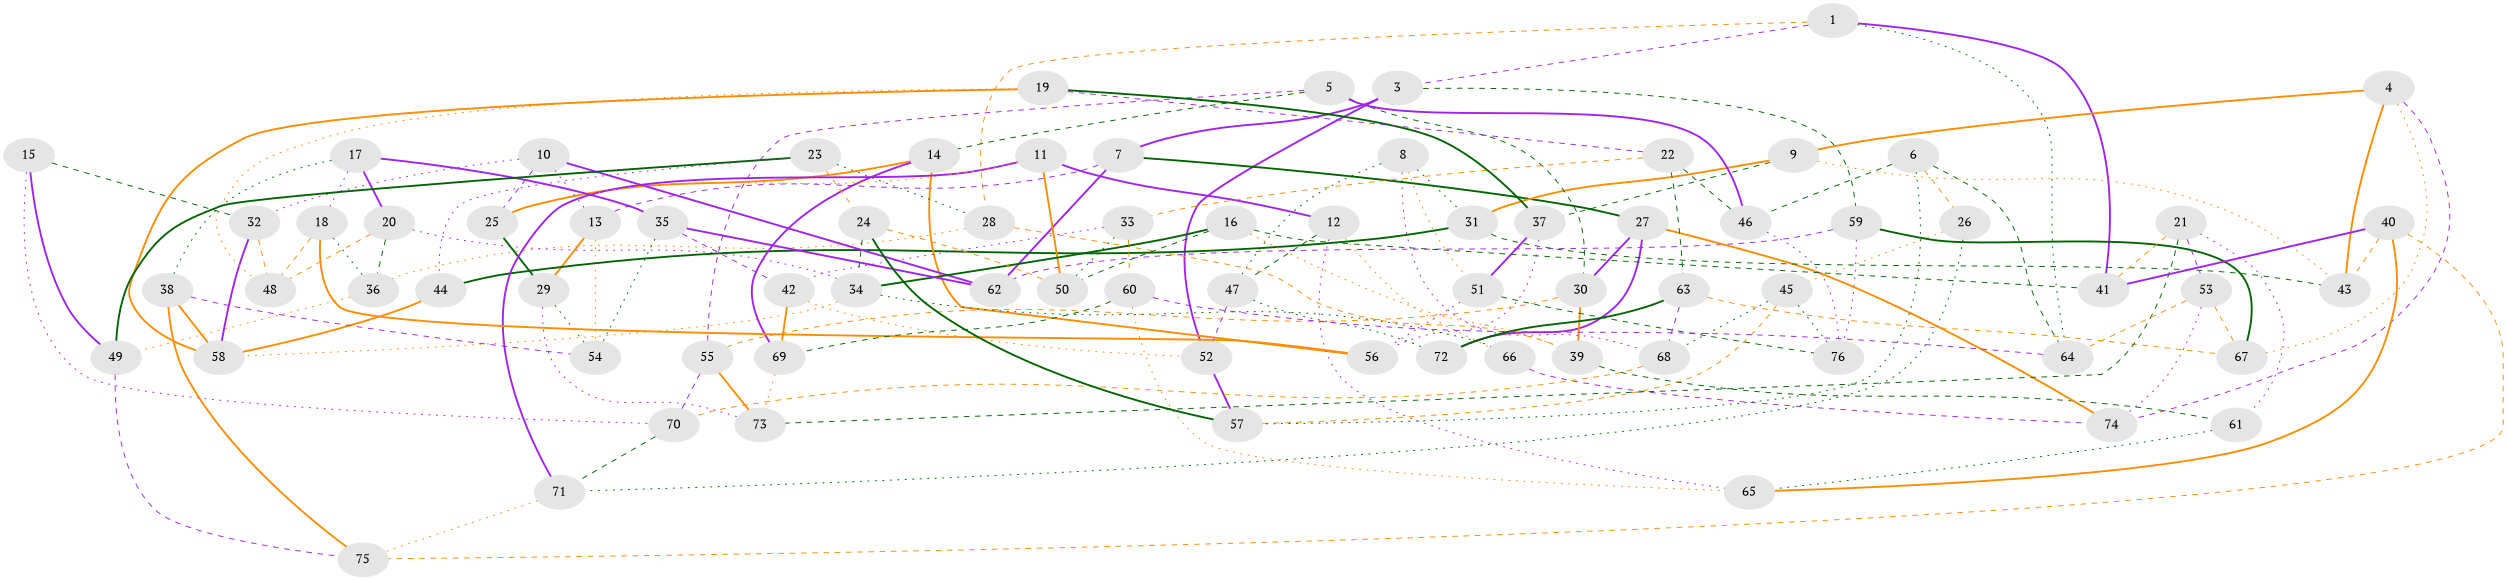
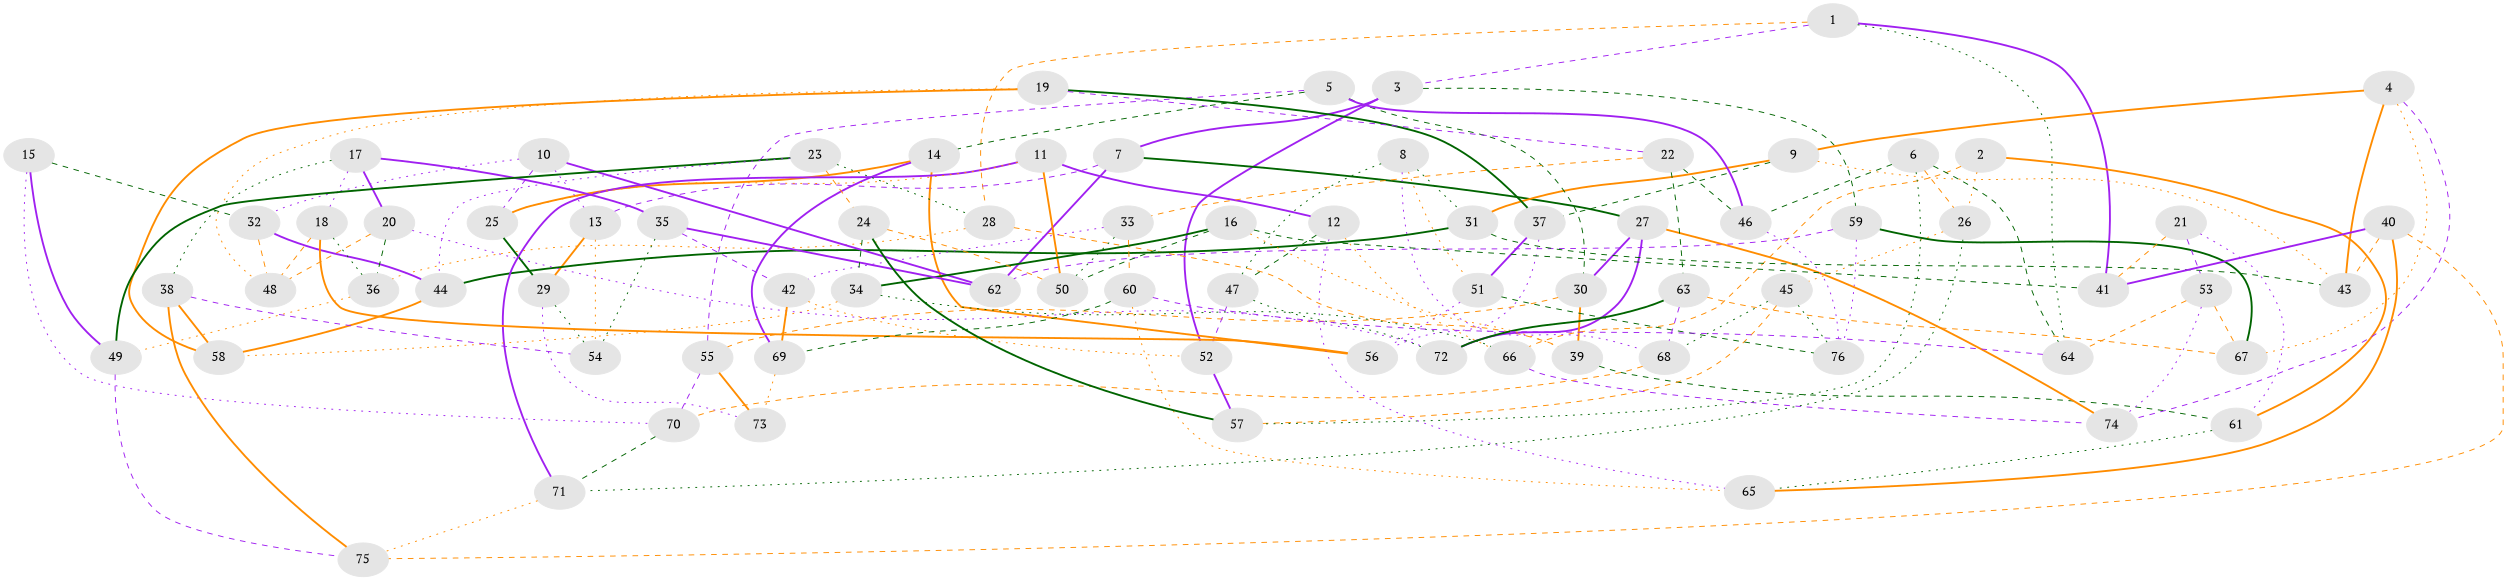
none -> (1981, 155)
(626, 250) -> (966, 319)
(233, 289) -> (359, 259)
(1523, 396) -> none
